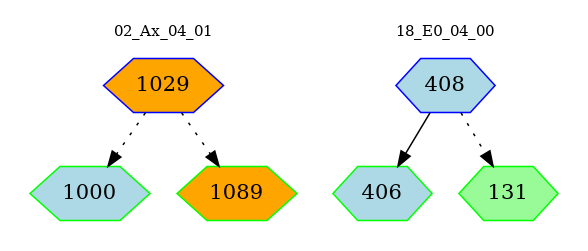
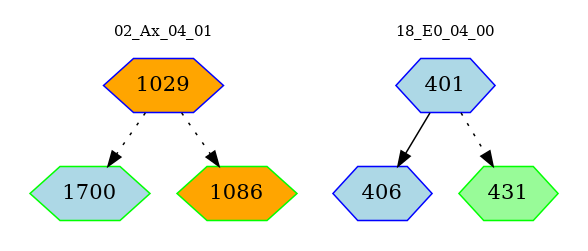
(446, 86) -> (446, 86)
(90, 194) -> (90, 194)
(237, 194) -> (237, 194)
(382, 194) -> (382, 194)
(508, 194) -> (508, 194)
